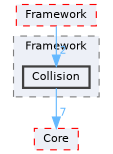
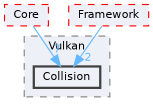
(56, 47) -> (67, 47)
(56, 104) -> (45, 43)
